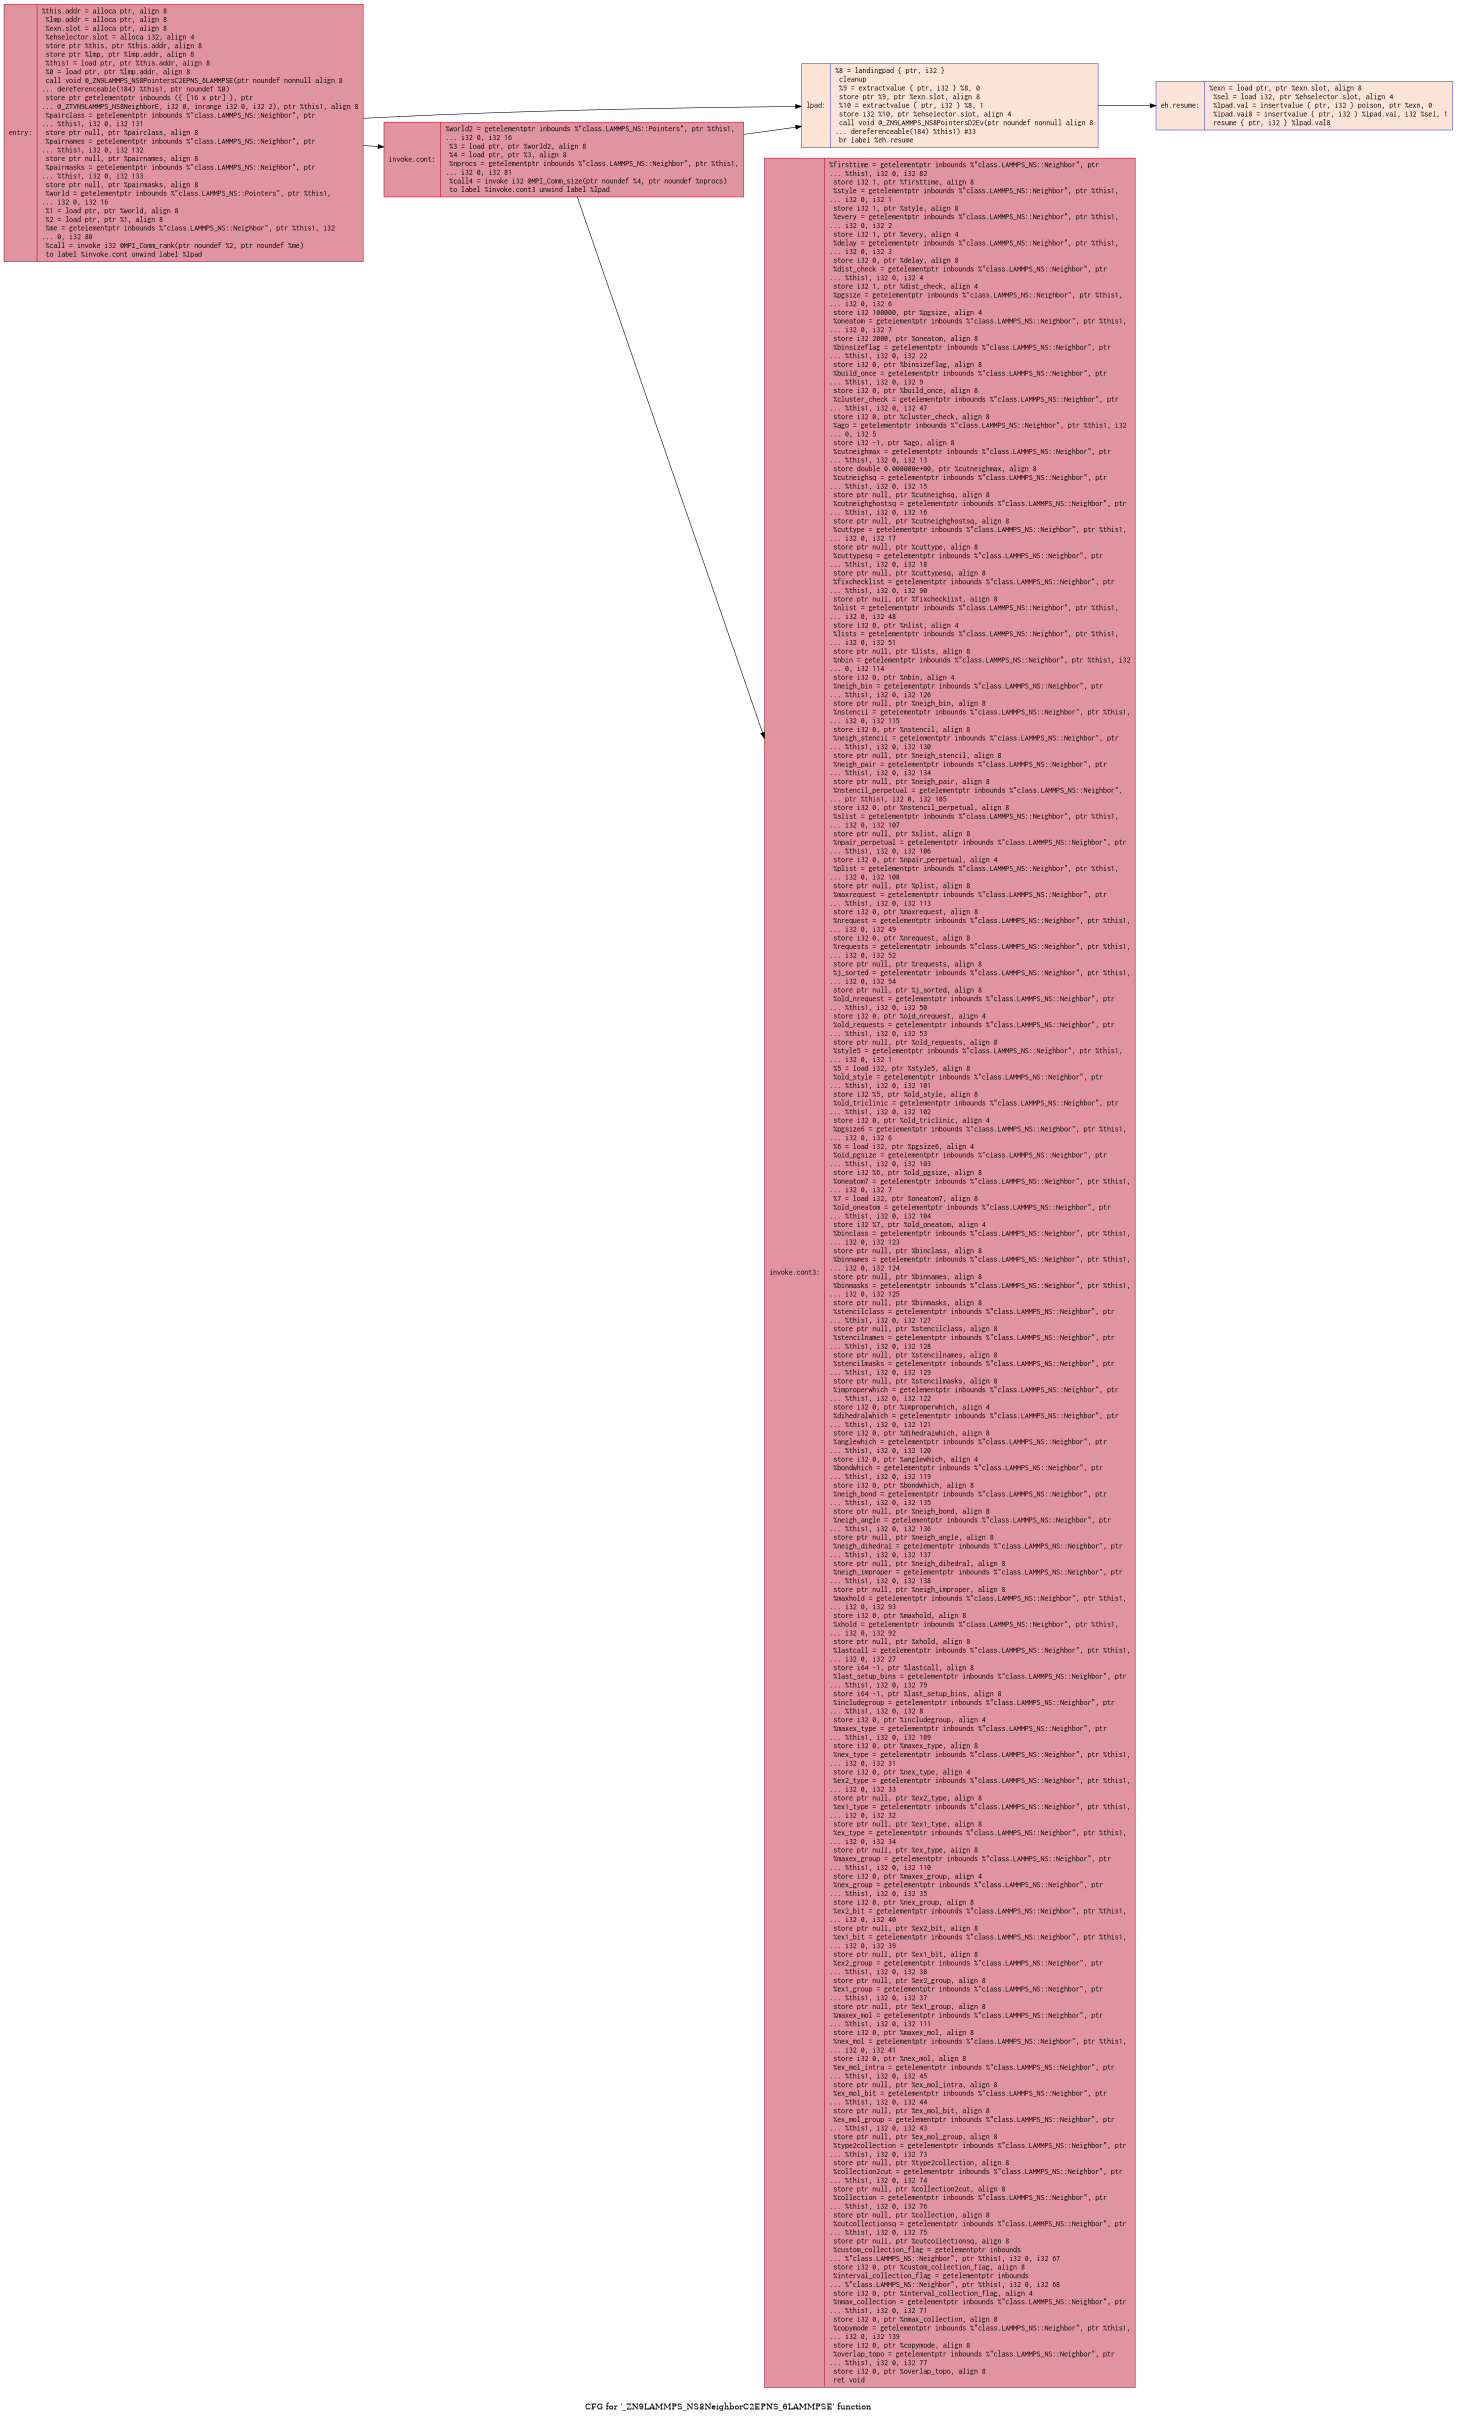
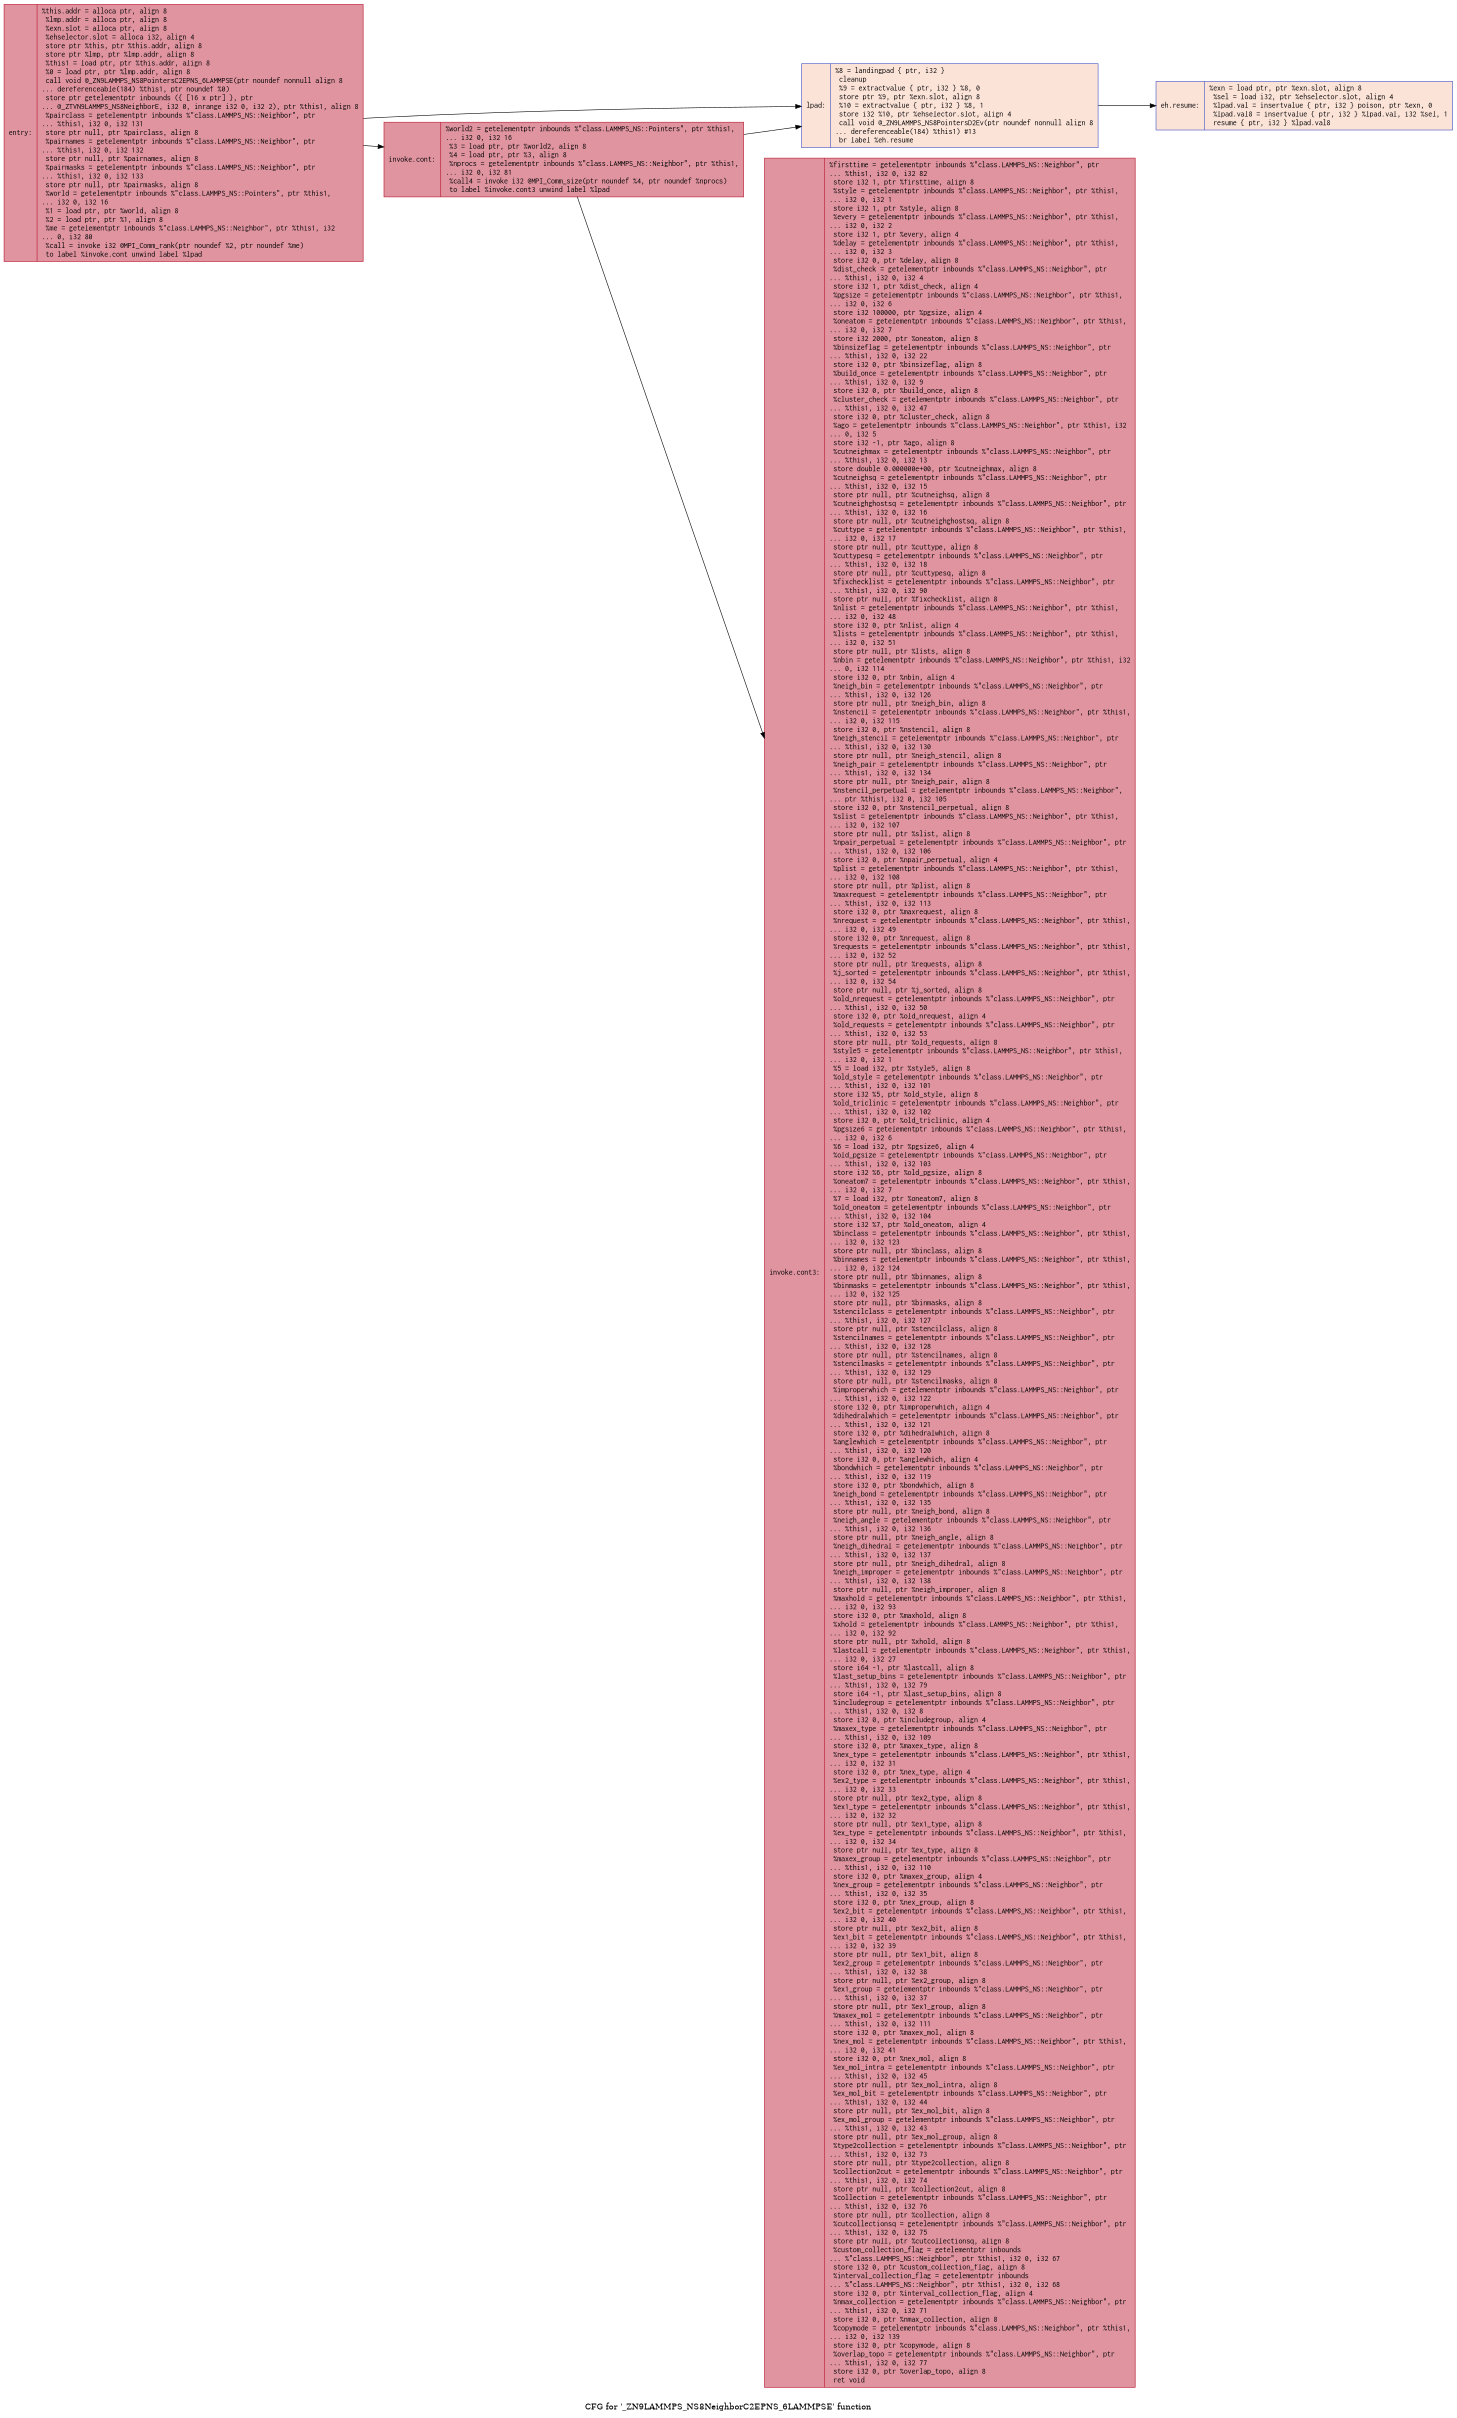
(906, 131) -> (906, 131)
